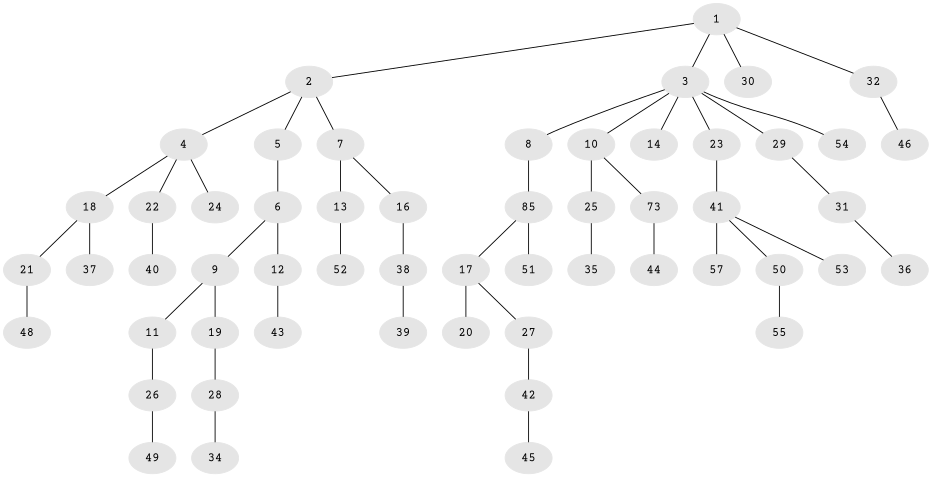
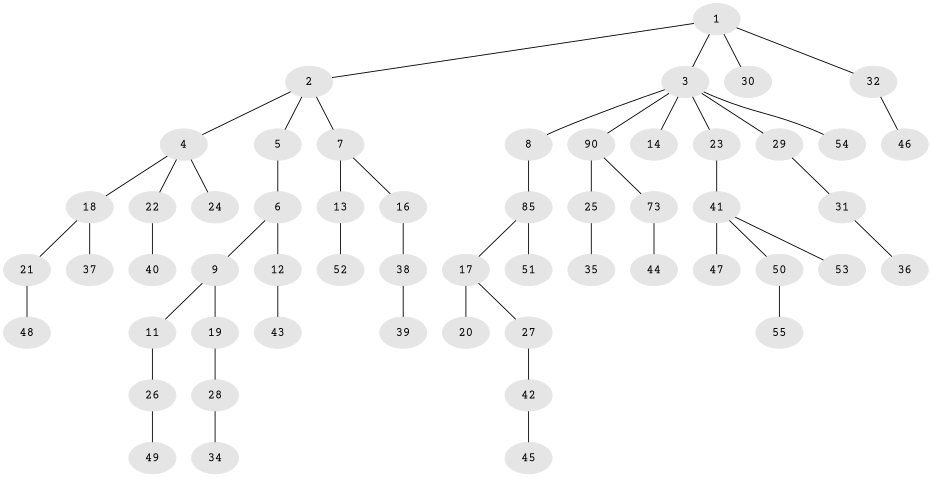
(591, 145) -> (591, 145)
(717, 270) -> (717, 270)
